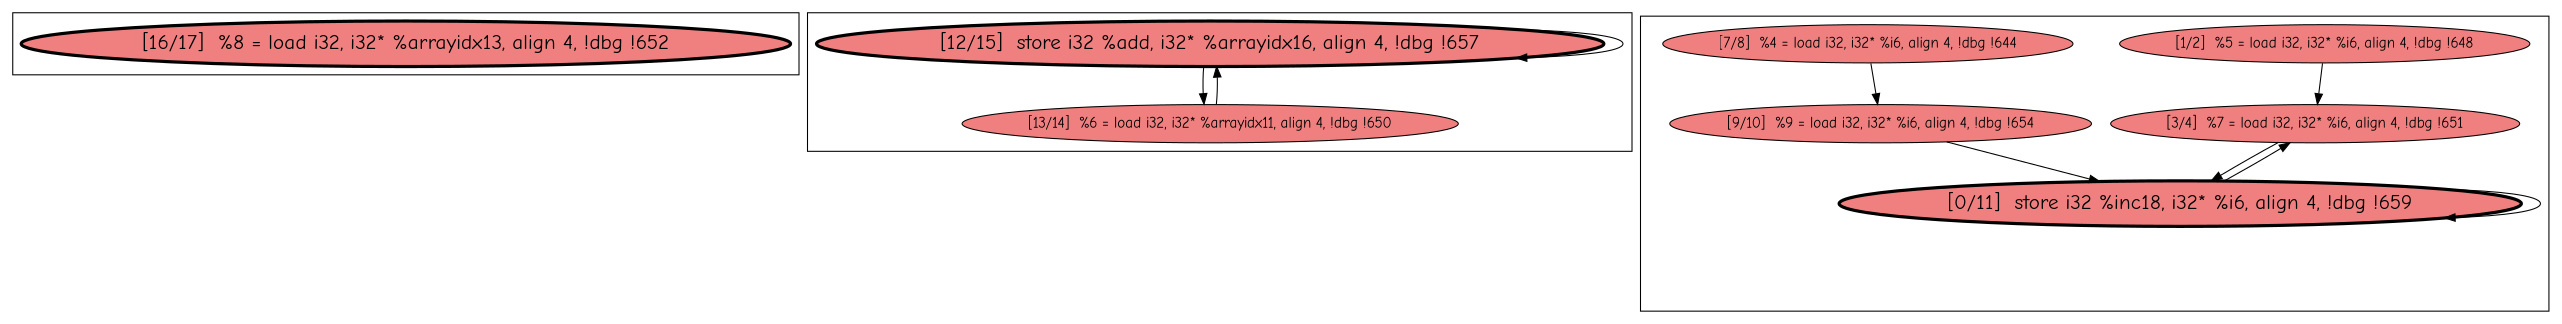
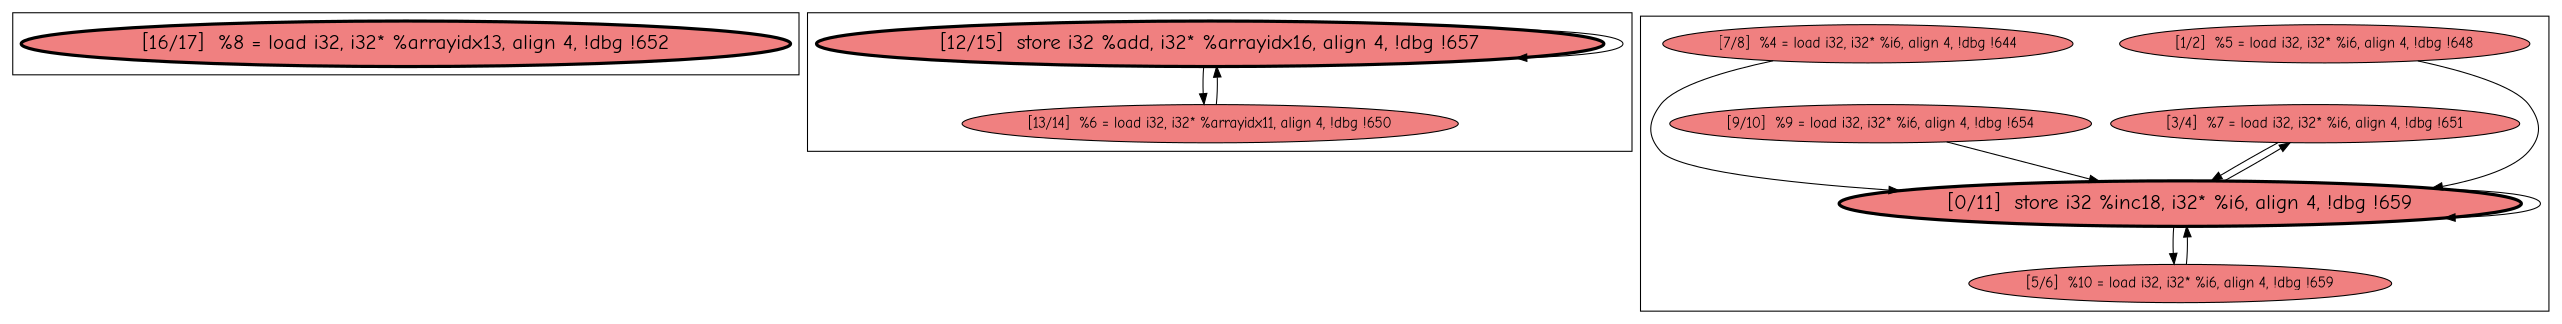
(2321, 78) -> (2535, 115)
(1873, 79) -> (1687, 164)
none -> (2180, 284)
